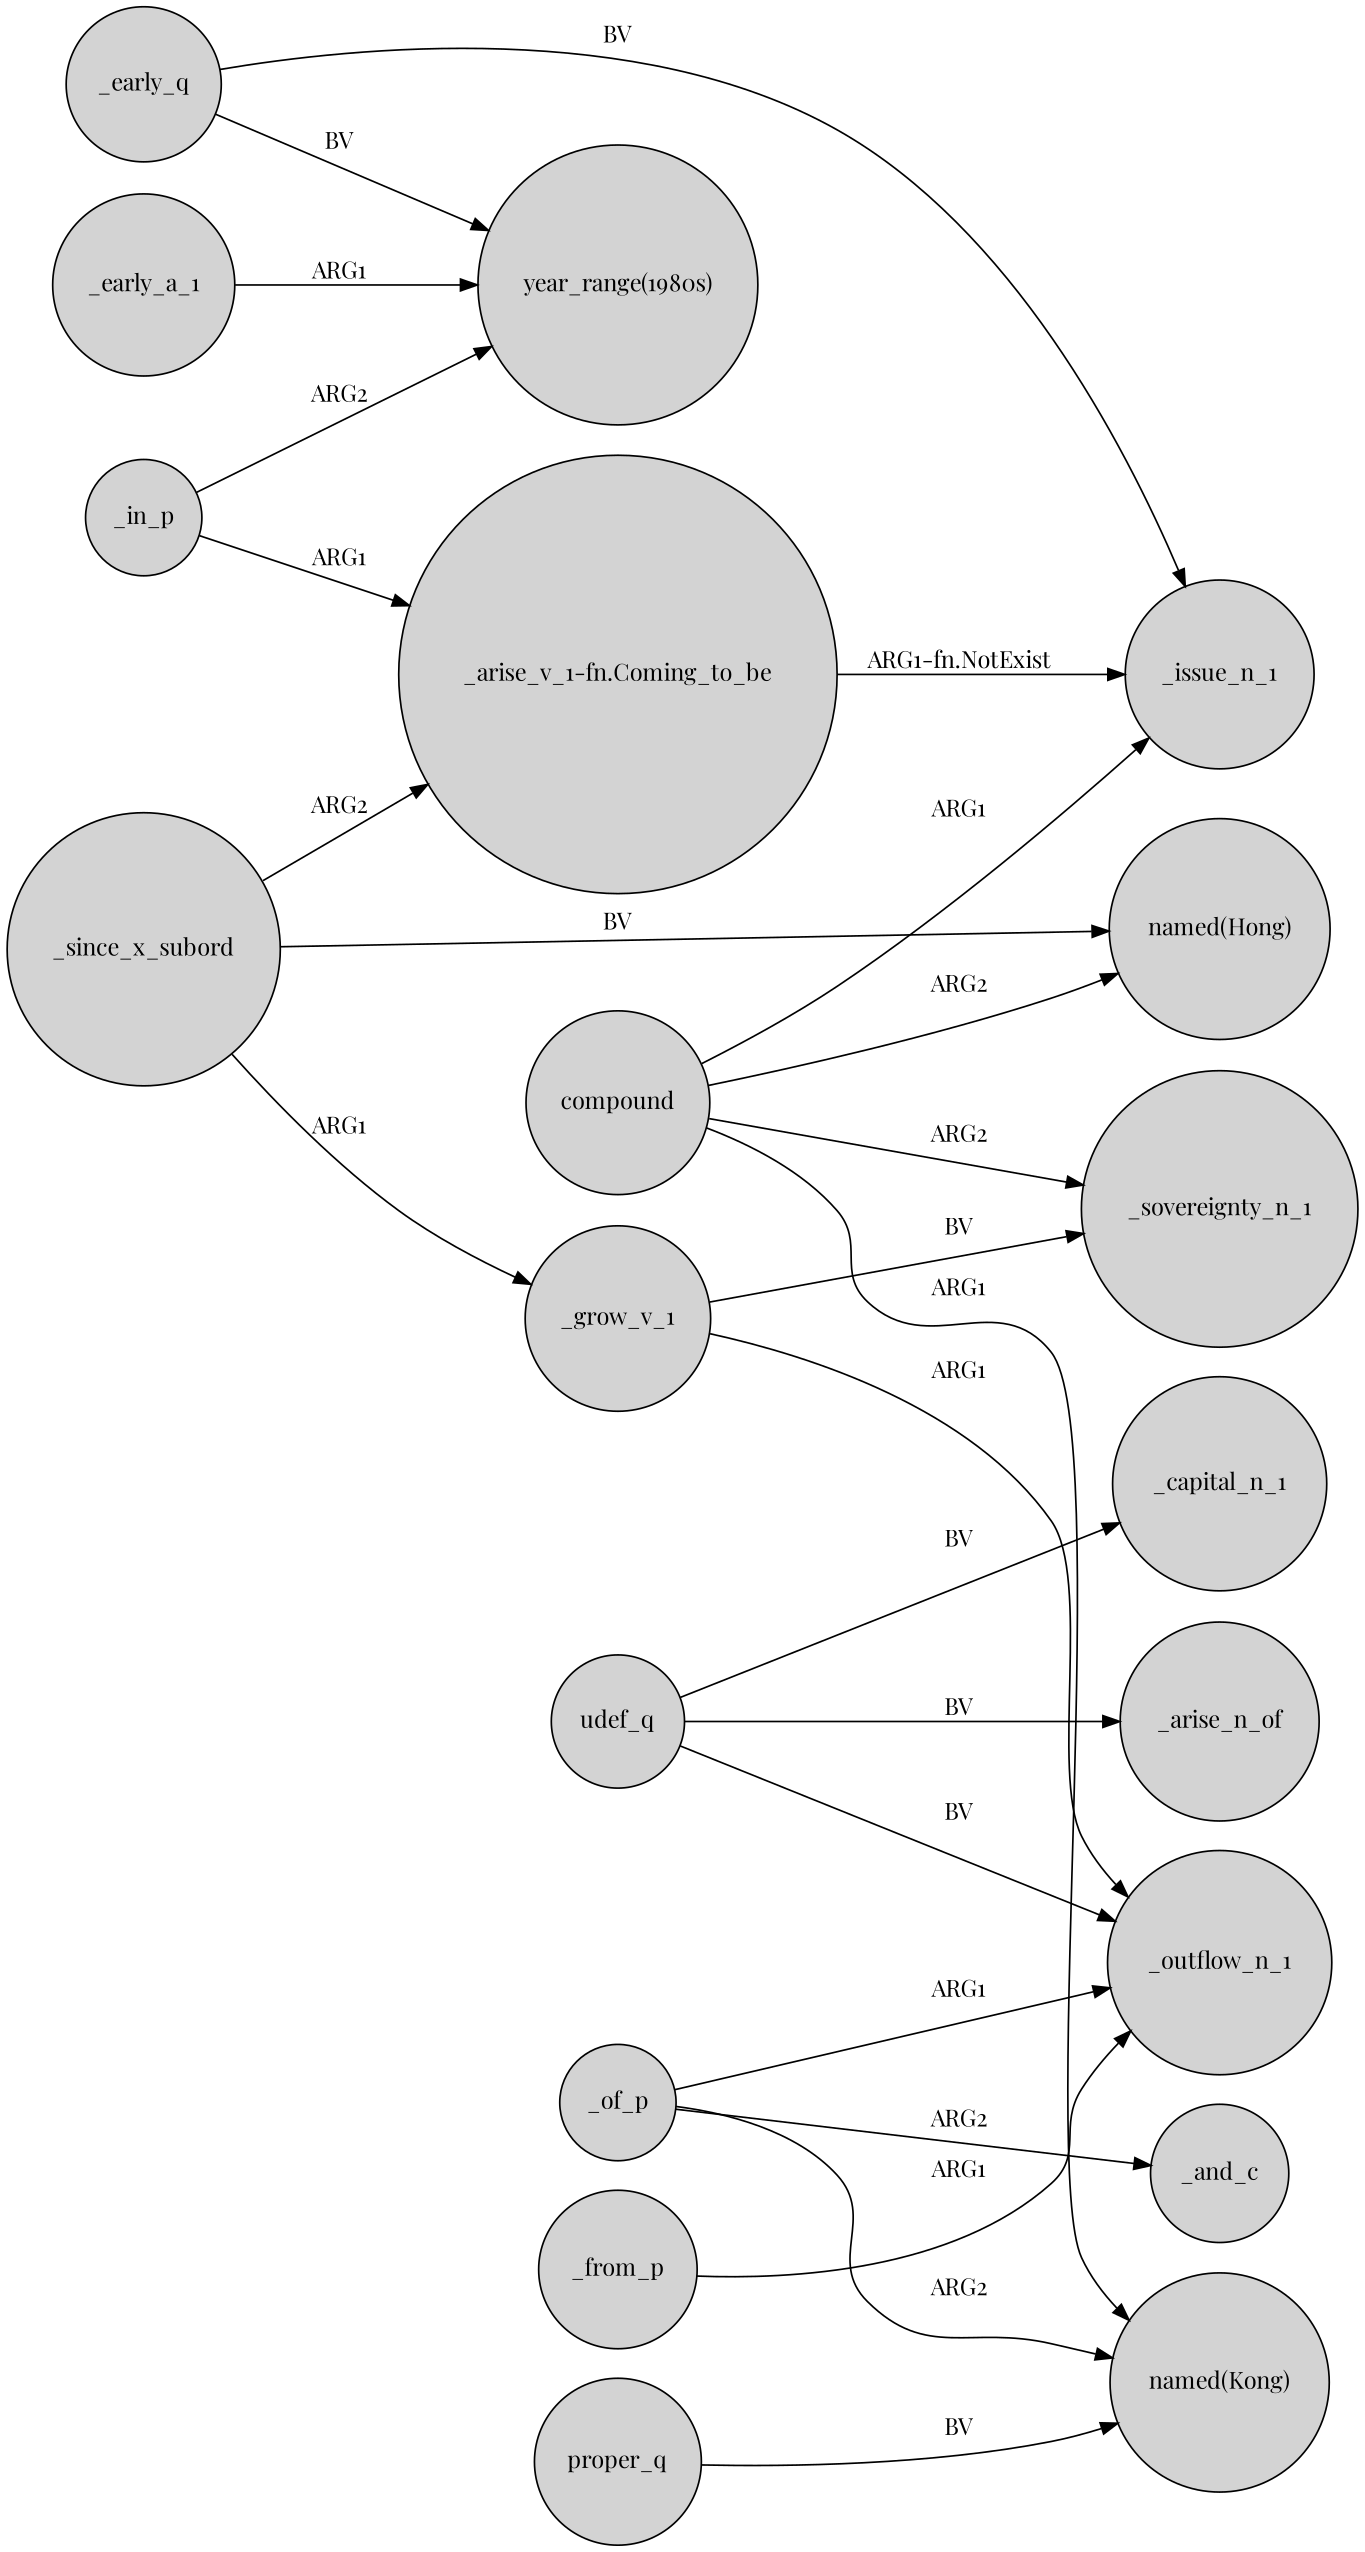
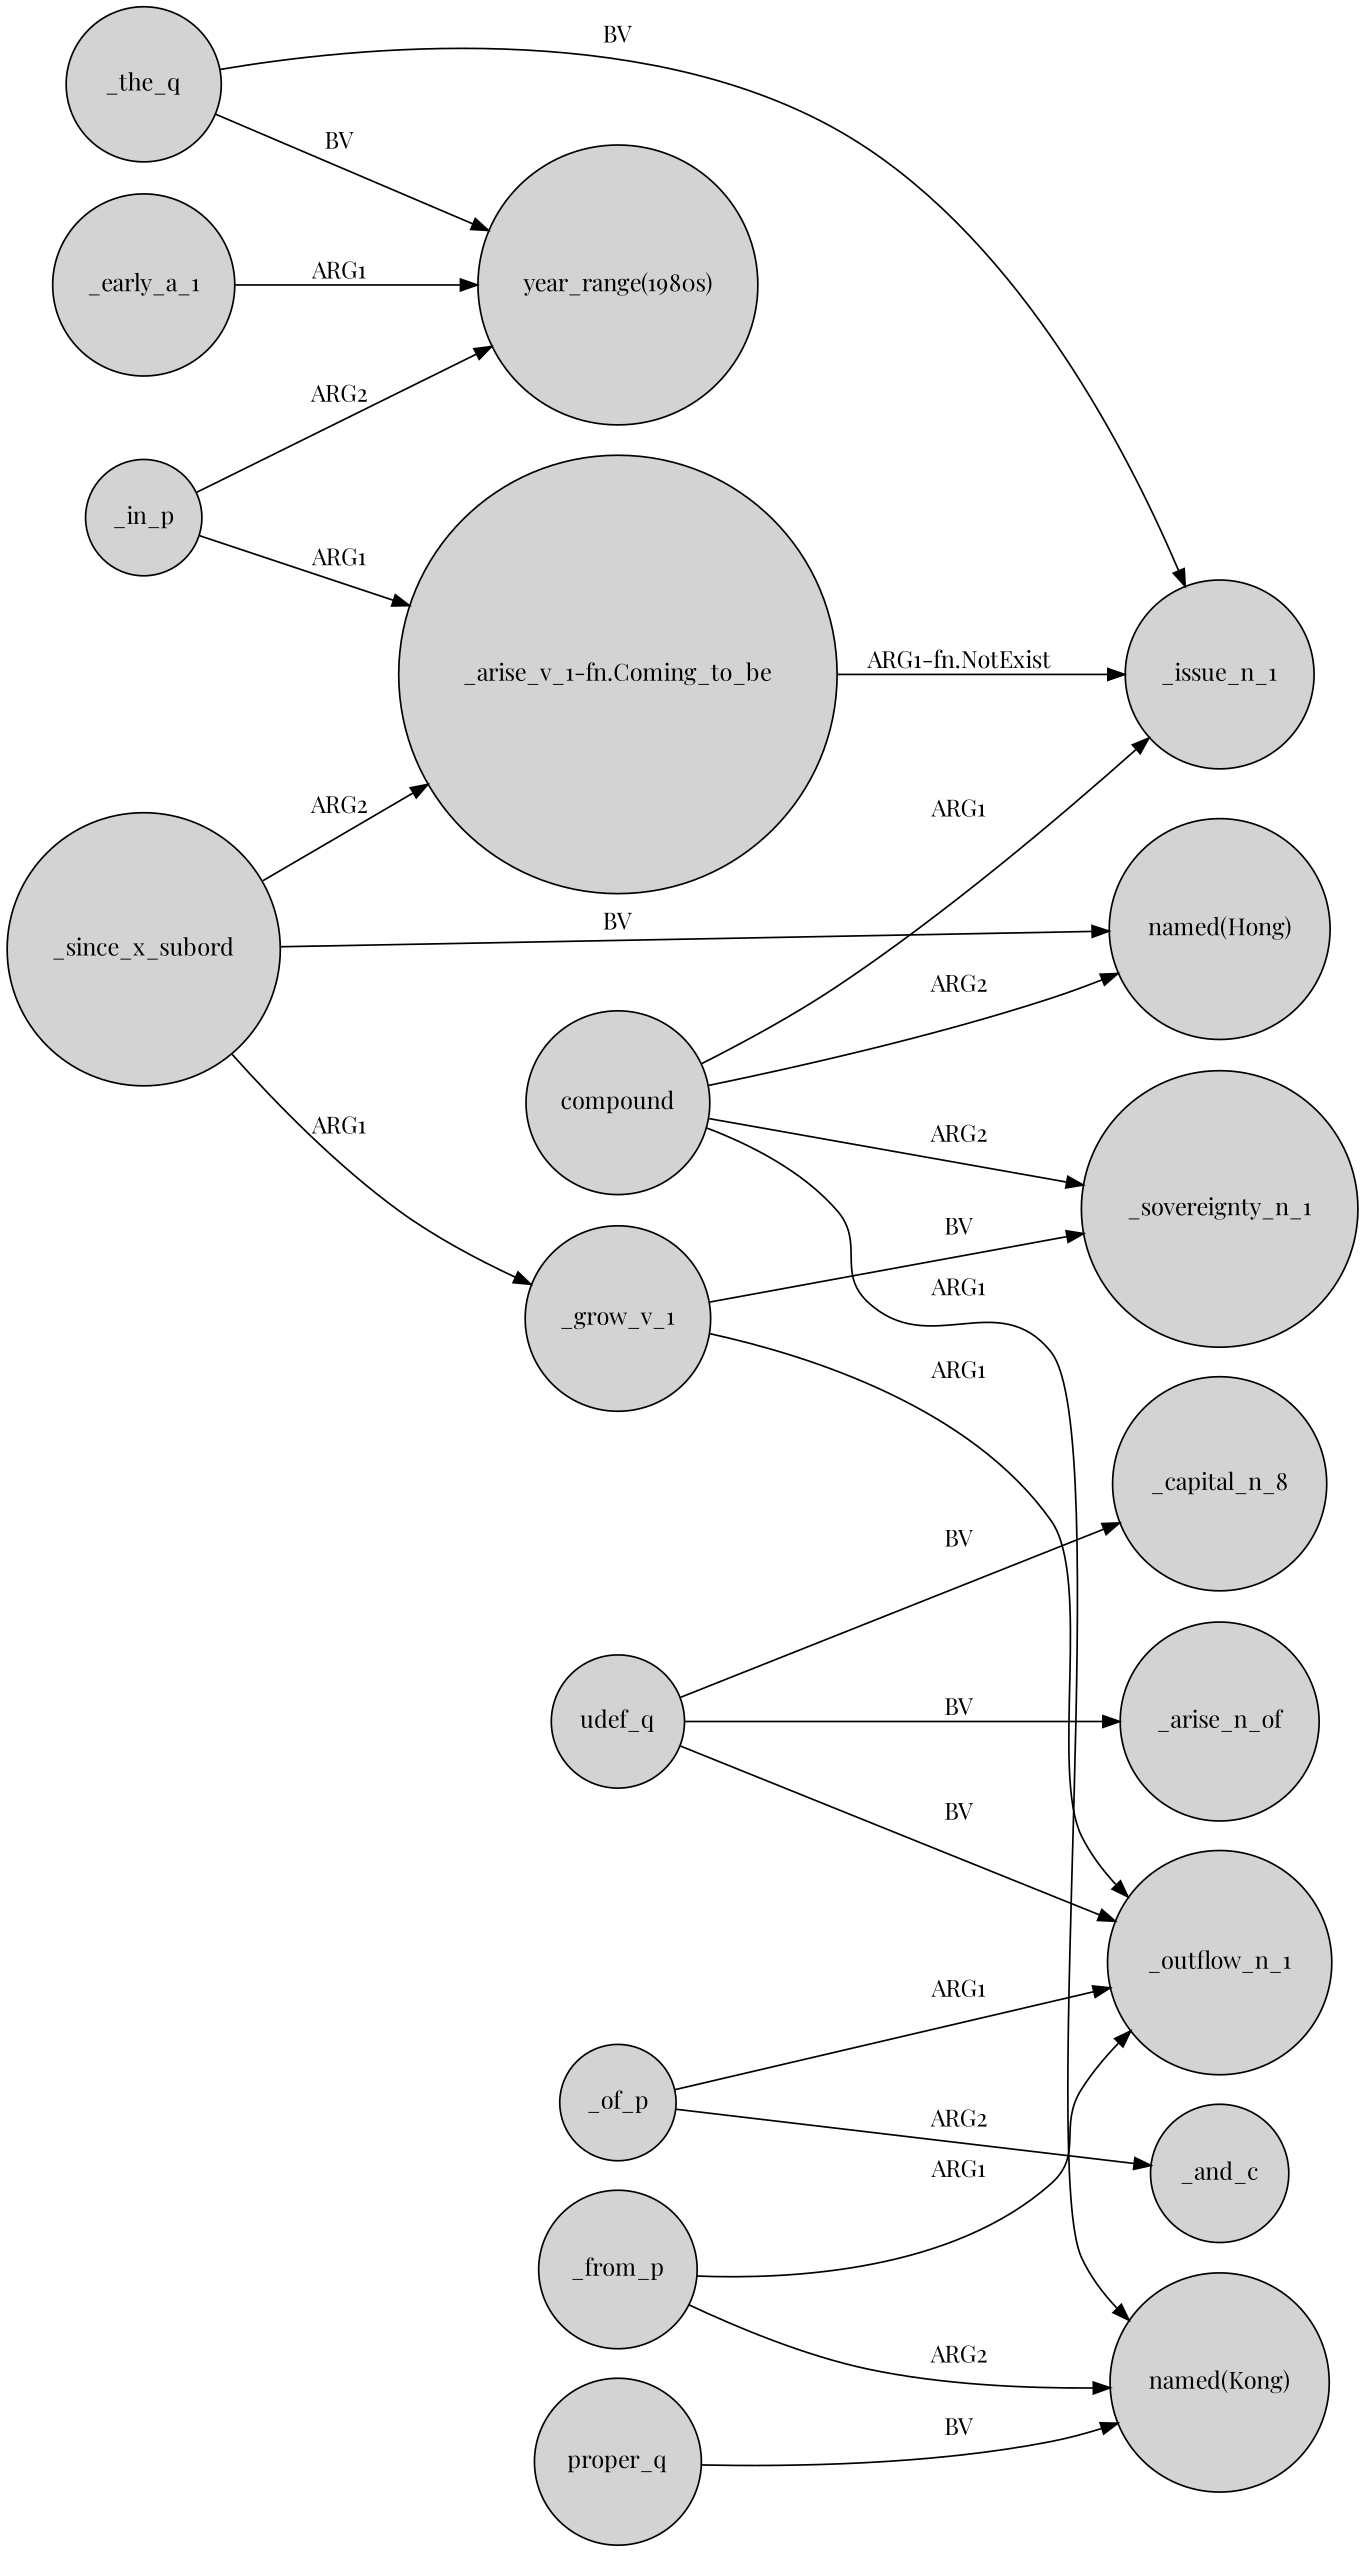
(144, 84) -> (144, 84)
(1220, 1484) -> (1220, 1484)
(850, 2255) -> (885, 2372)
